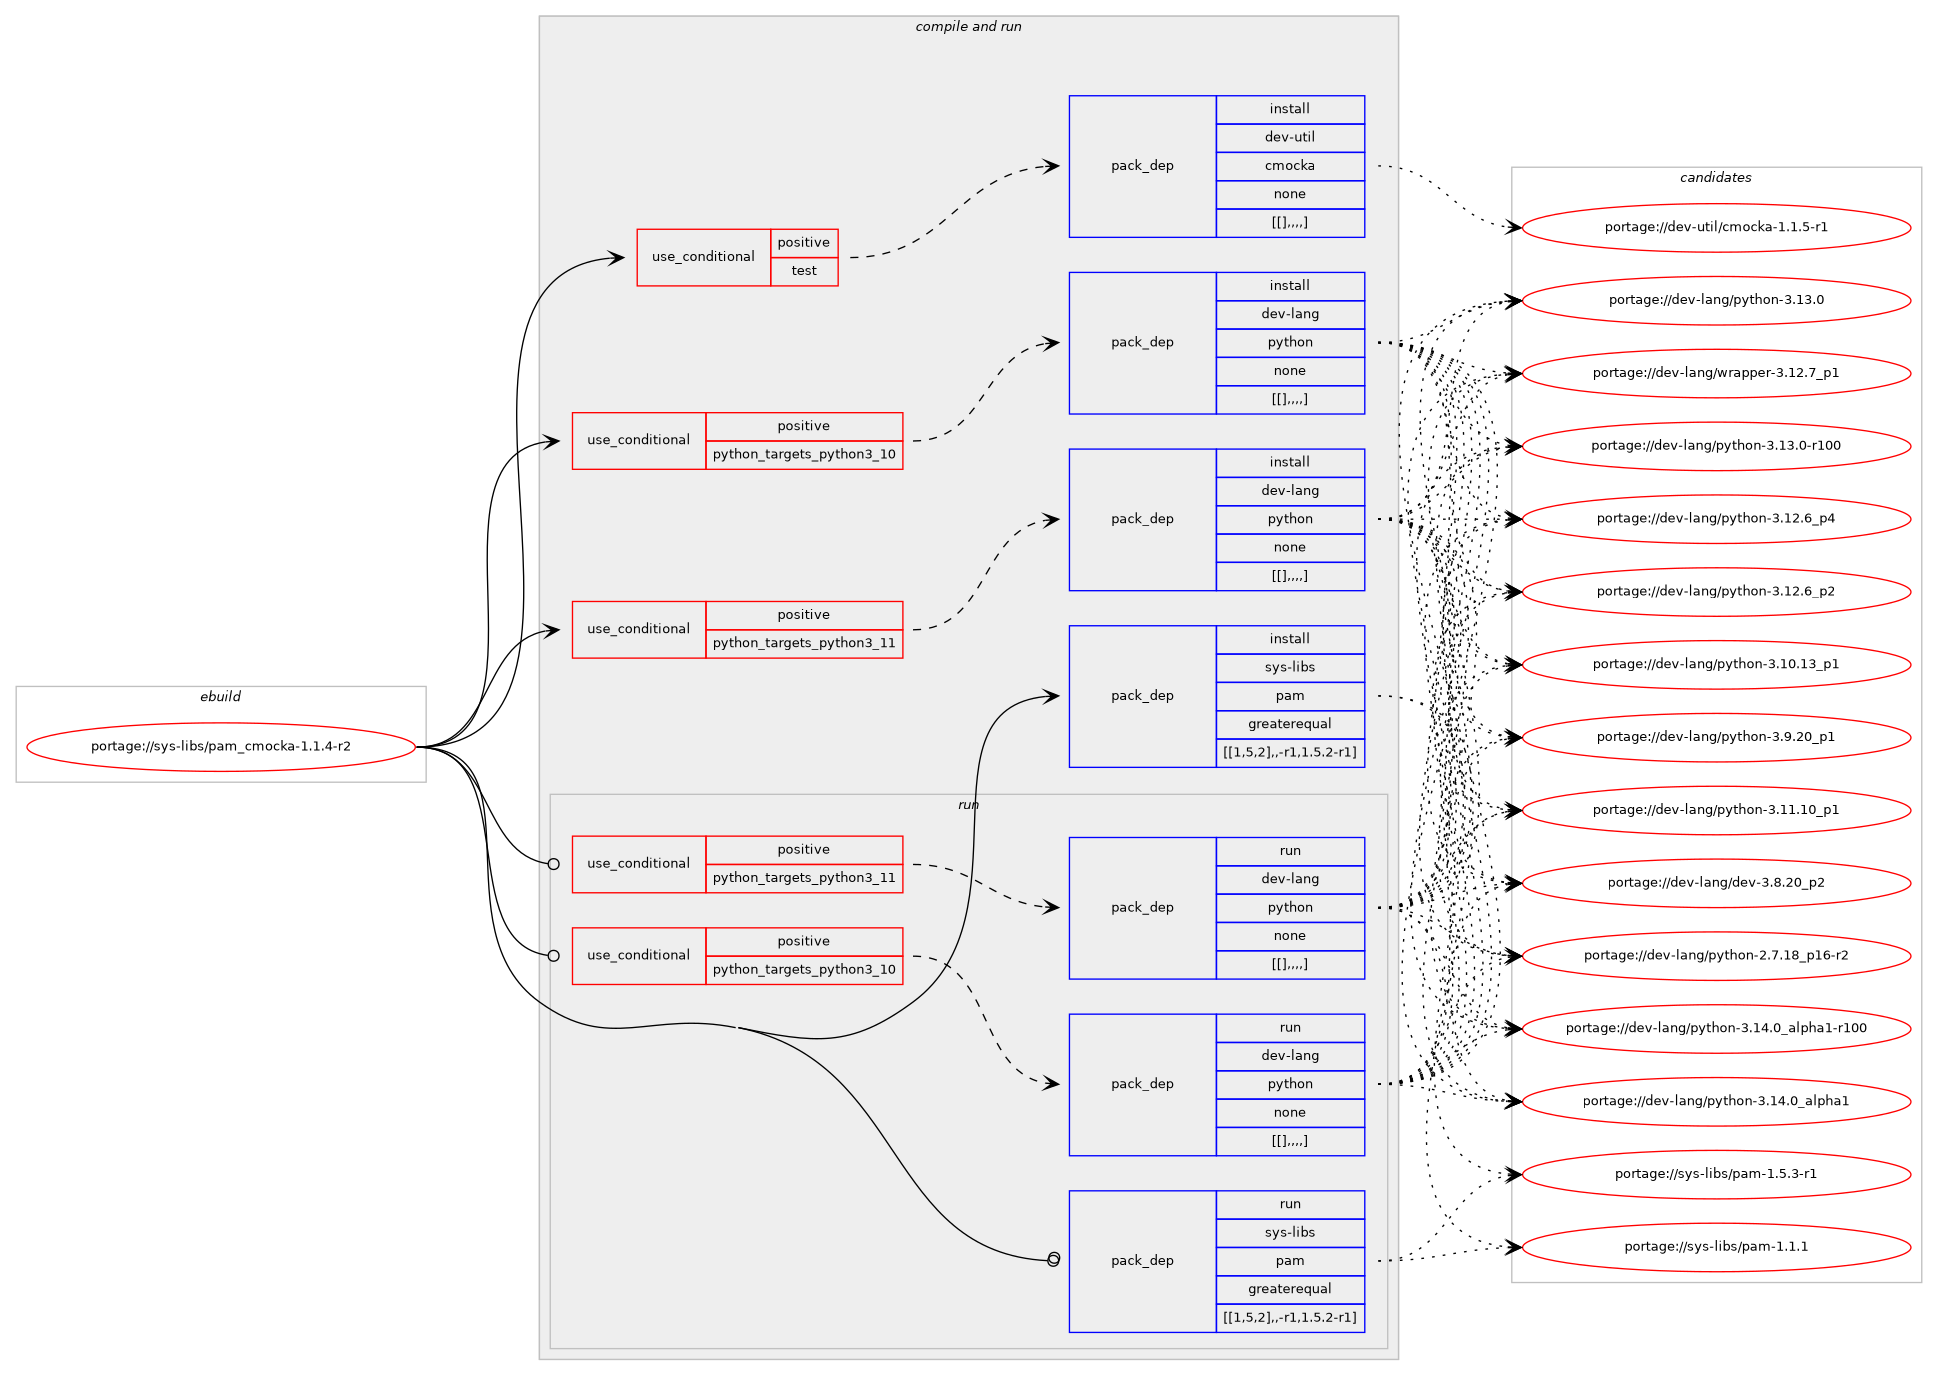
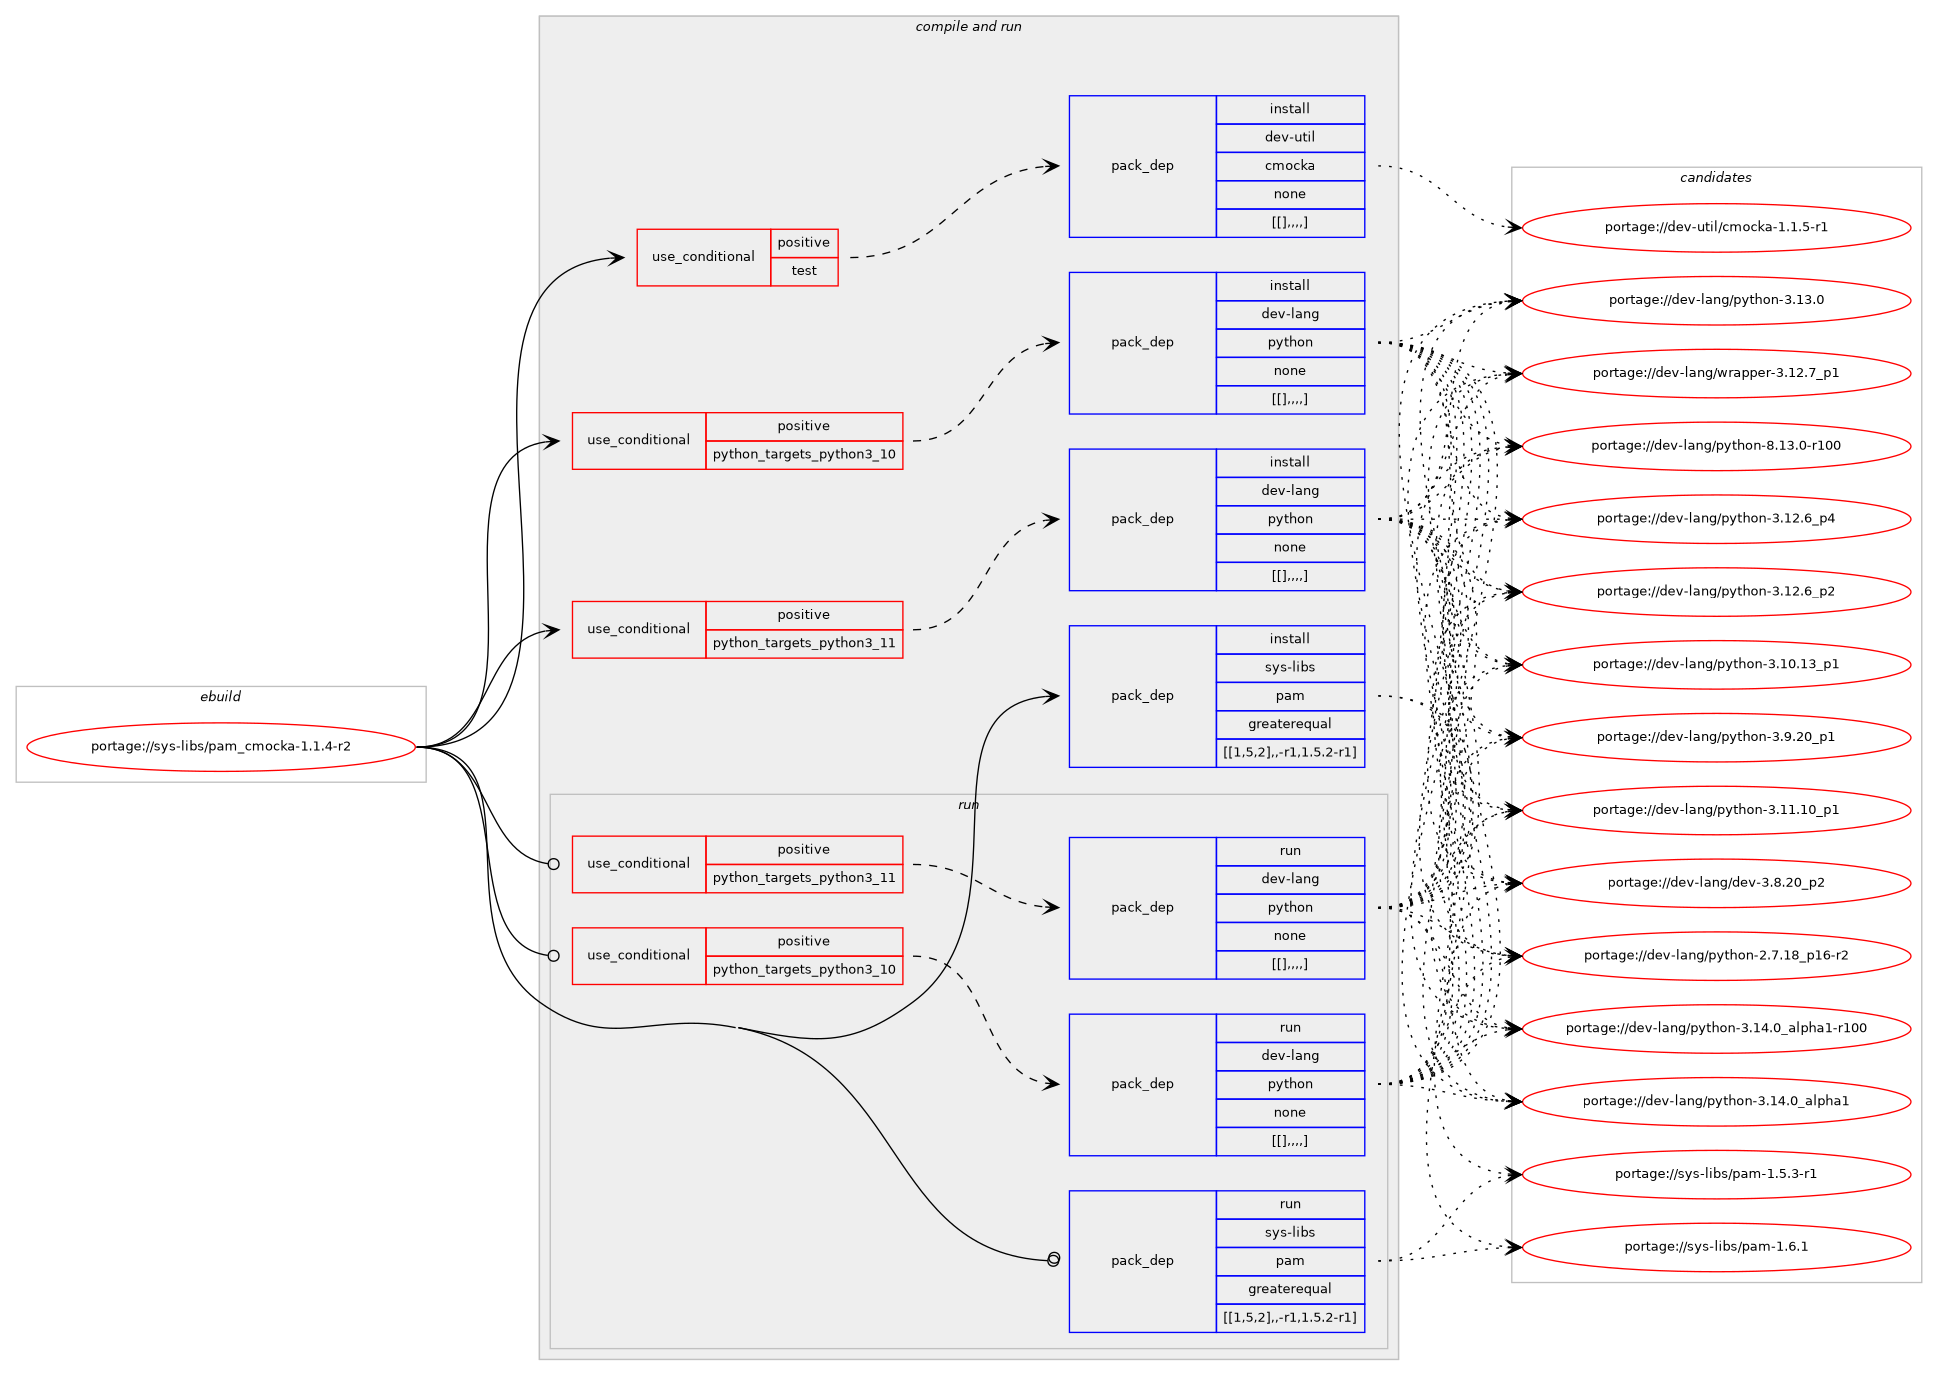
(1717, 446) -> (1717, 446)
(1717, 1247) -> (1717, 1247)
